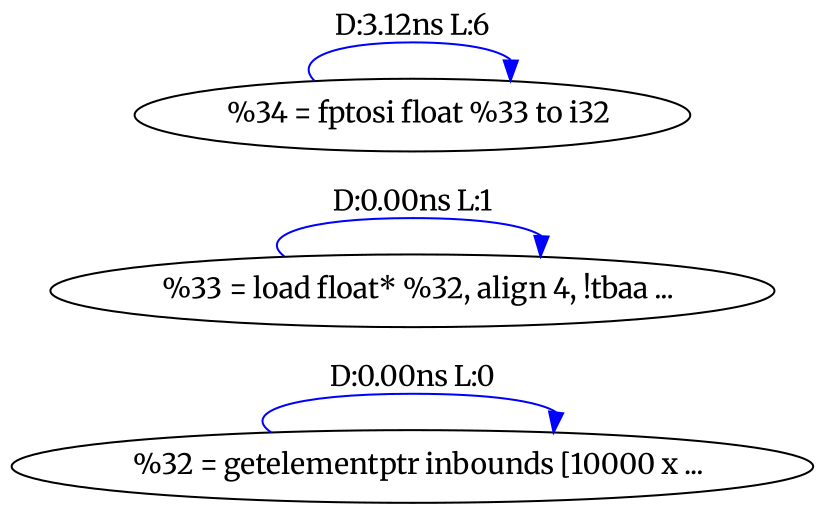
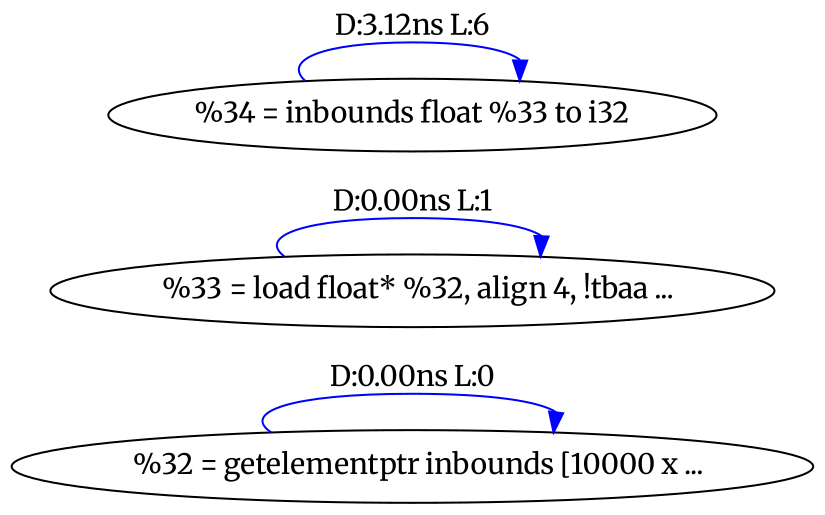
(412, 115) -> (412, 115)
